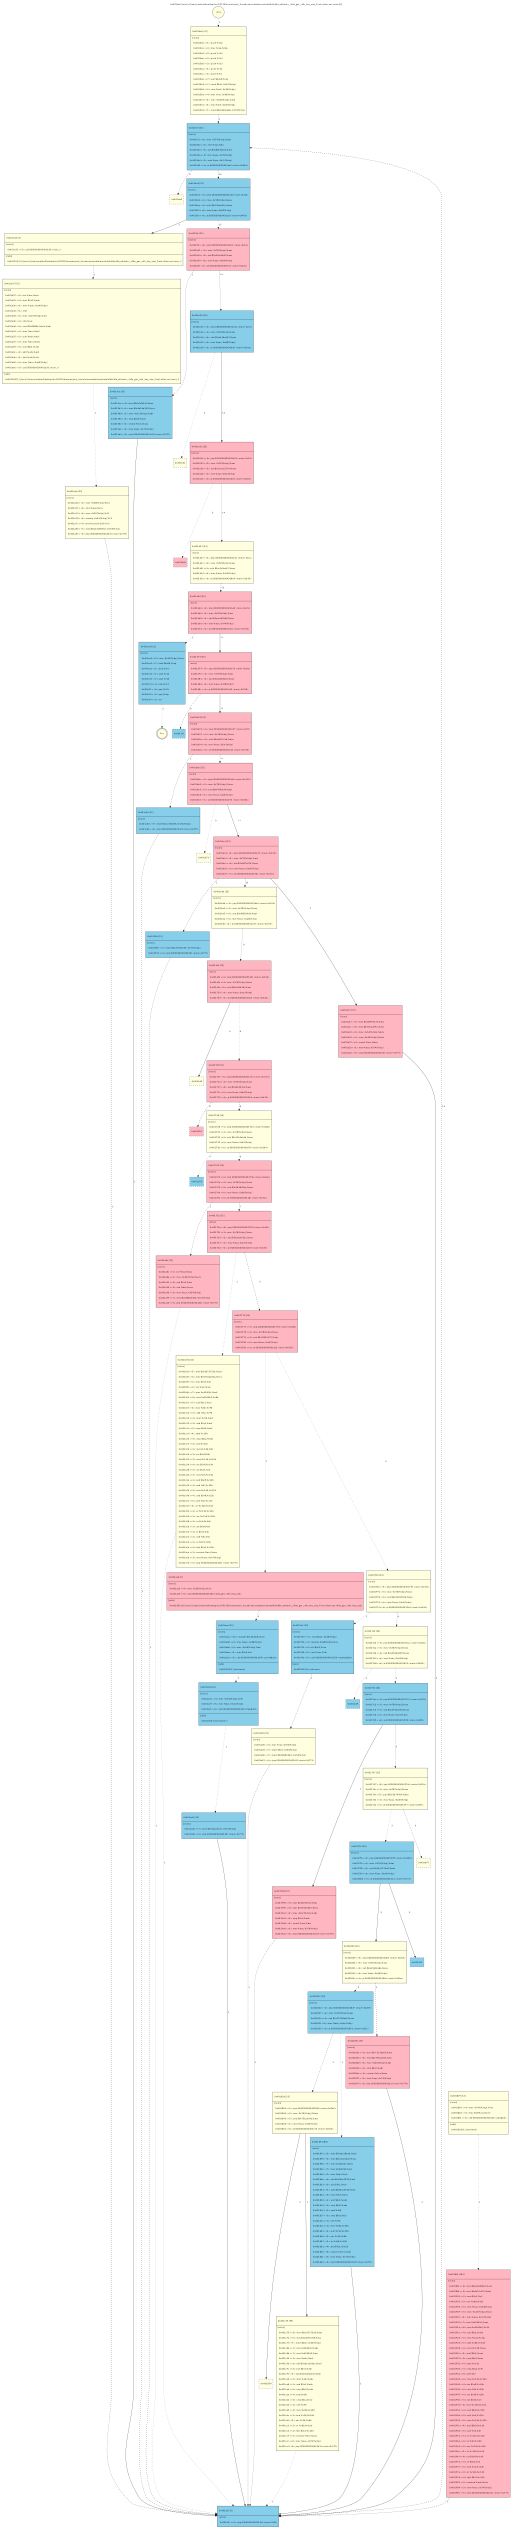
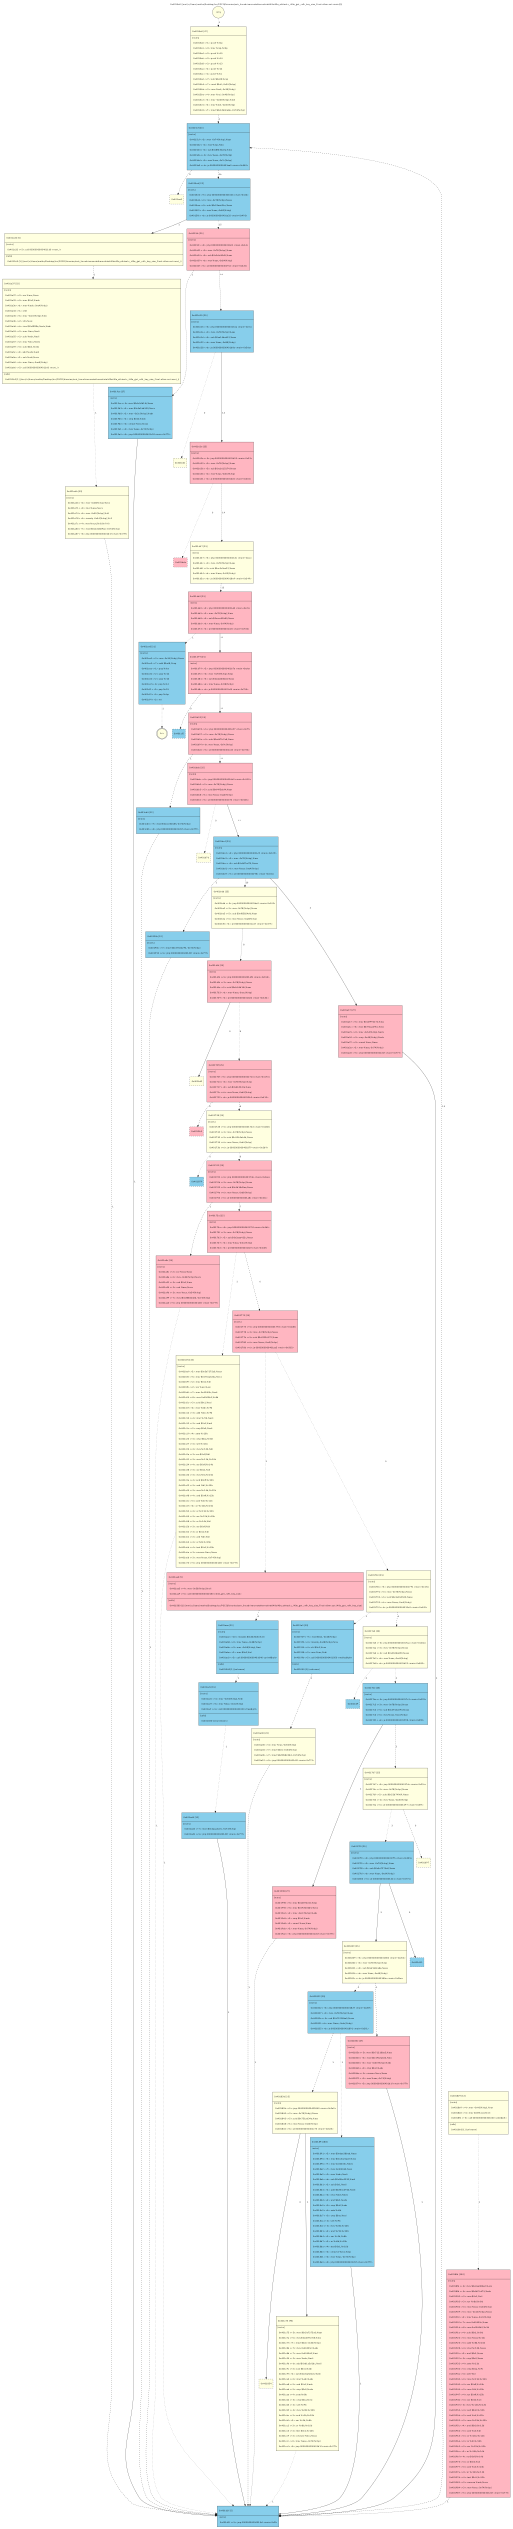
(246, 858) -> (246, 858)
